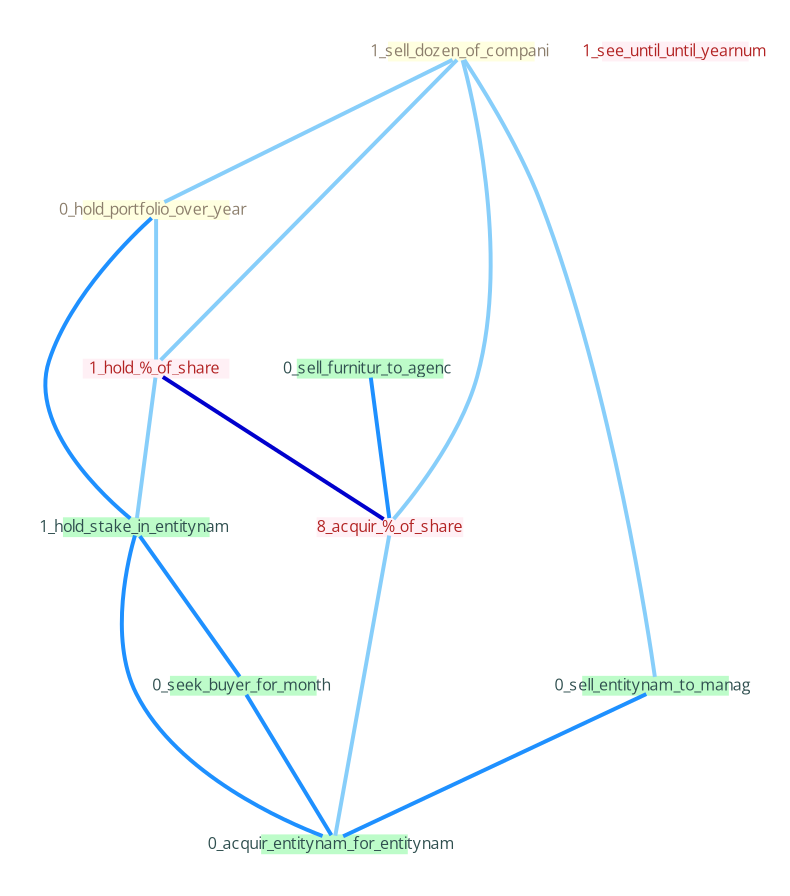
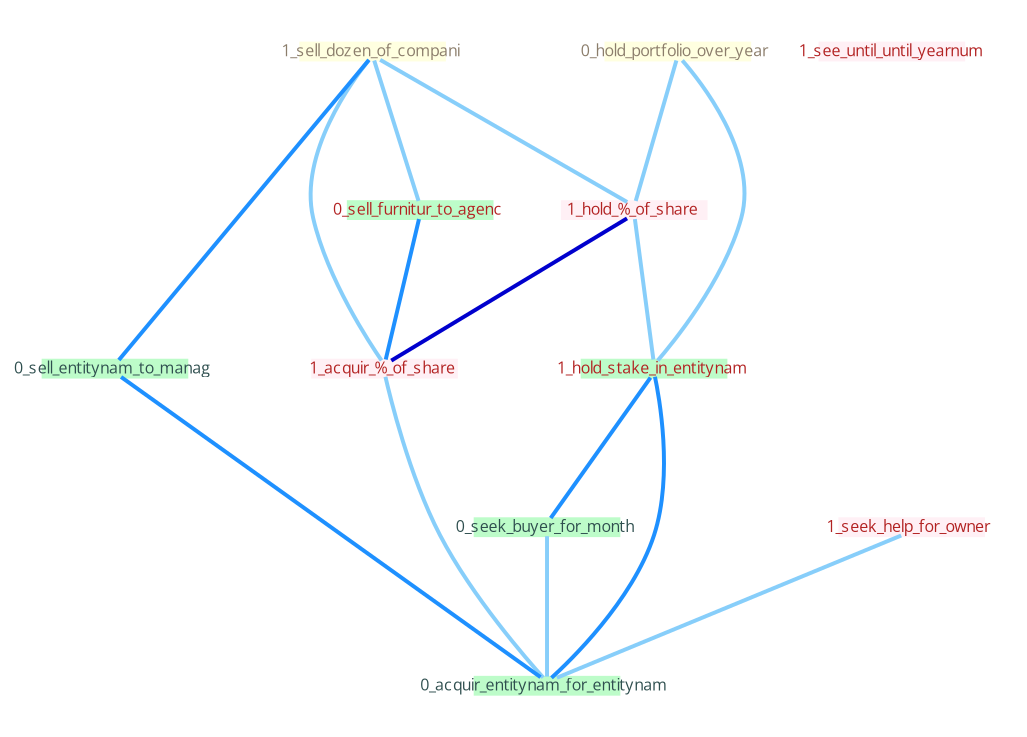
(308, 131) -> (396, 131)
(590, 358) -> (244, 210)
(48, 366) -> (742, 214)
(370, 369) -> (420, 210)
(136, 527) -> (654, 369)
(390, 527) -> (384, 369)
none -> (912, 527)
(289, 765) -> (547, 606)
